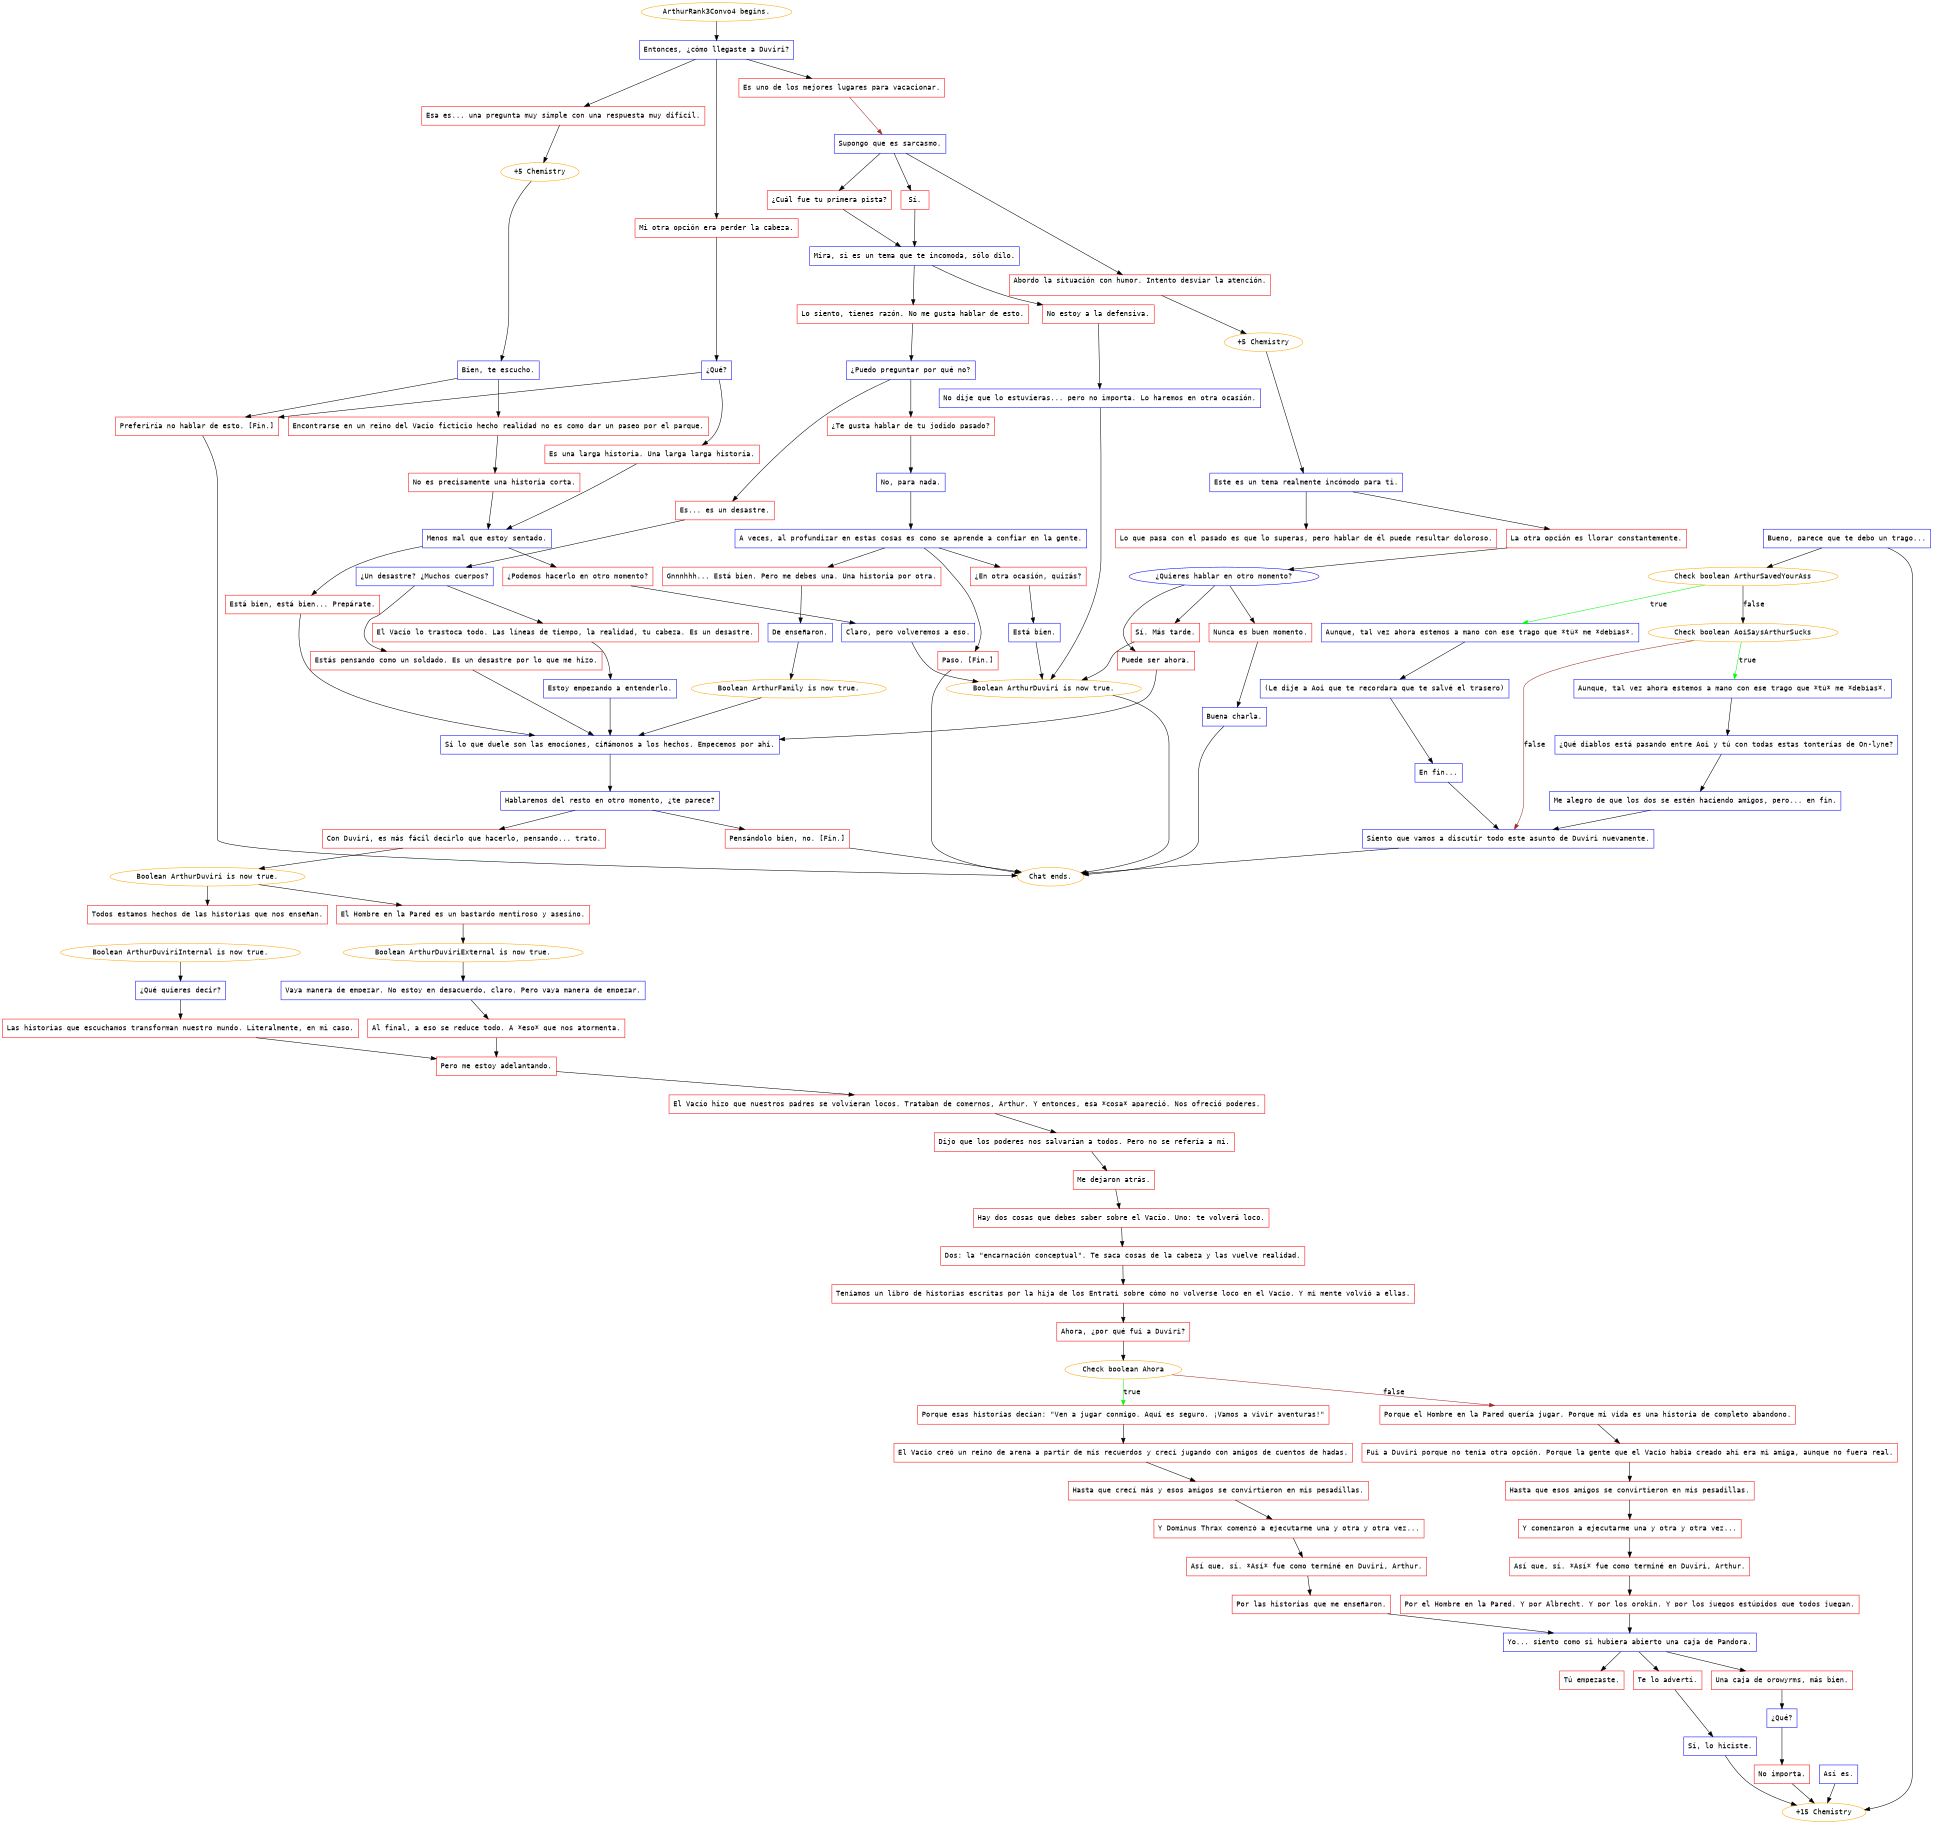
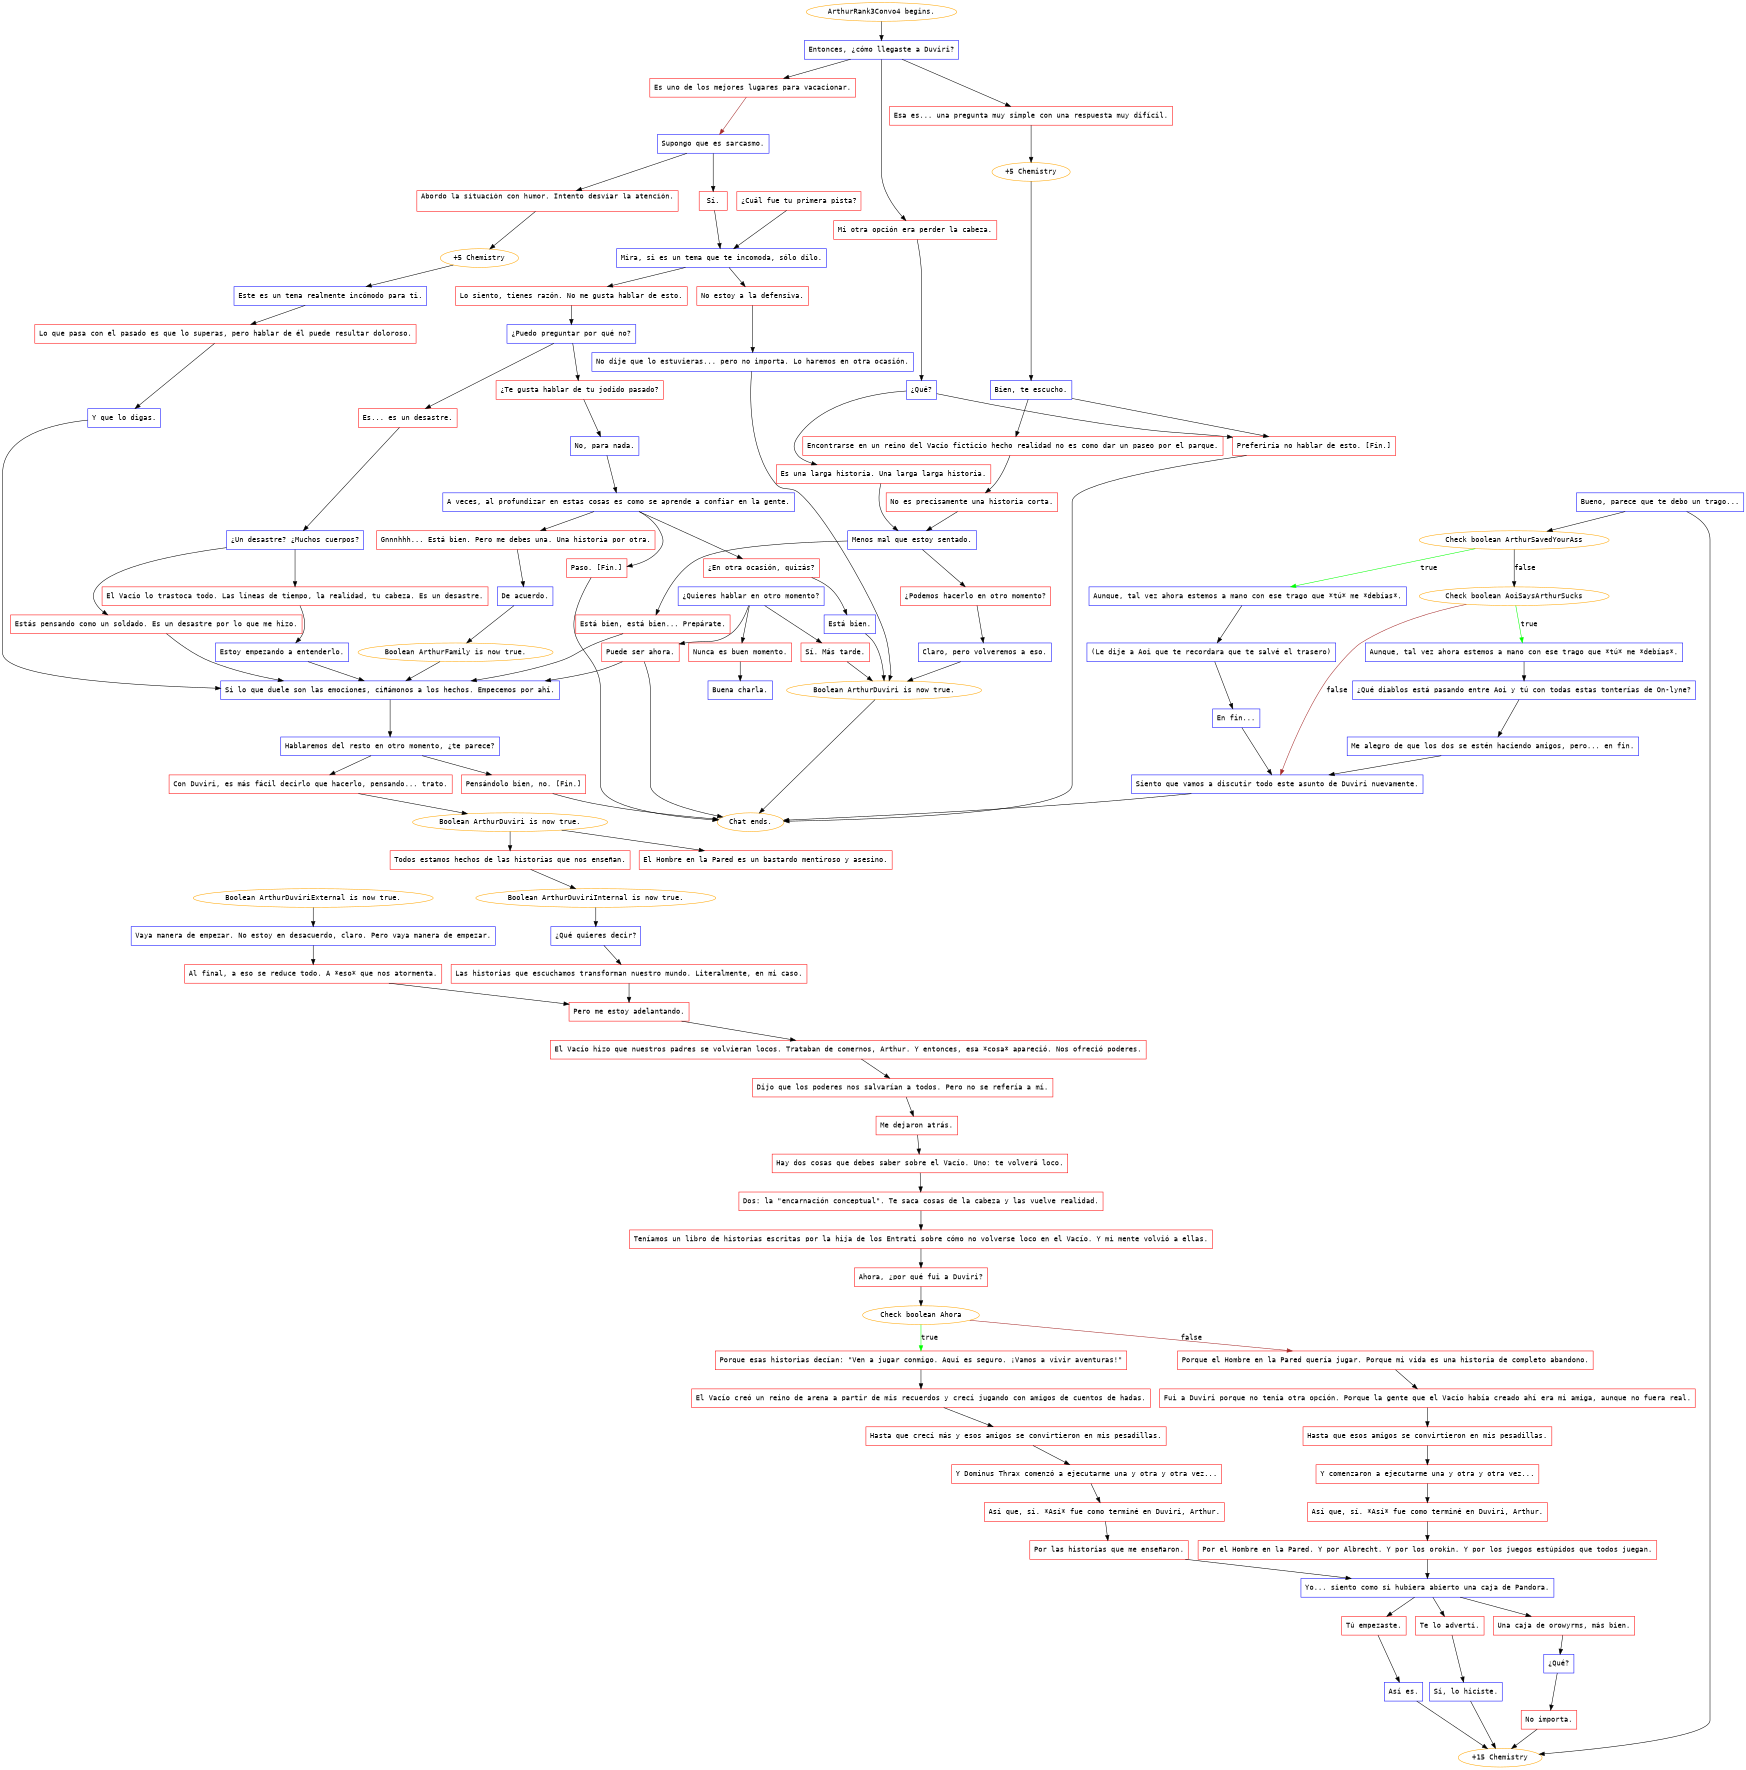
(862, 170) -> none
none -> (124, 418)
(1597, 539) -> none
(1224, 576) -> (751, 596)
(800, 633) -> (525, 596)
(1199, 839) -> (650, 761)
none -> (551, 878)
(463, 931) -> none
none -> (1388, 1656)
